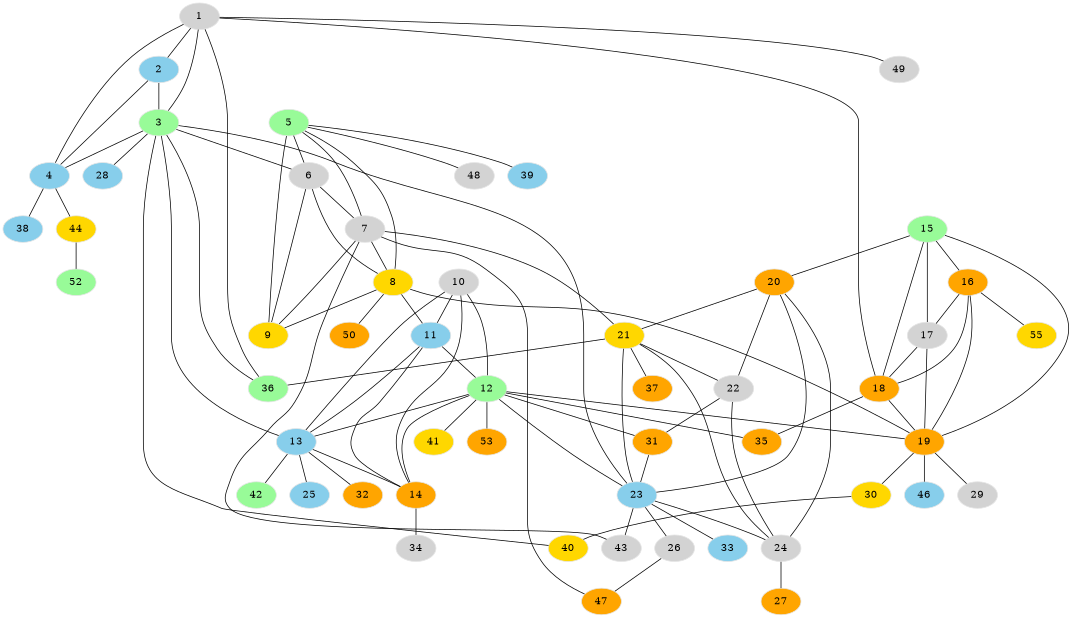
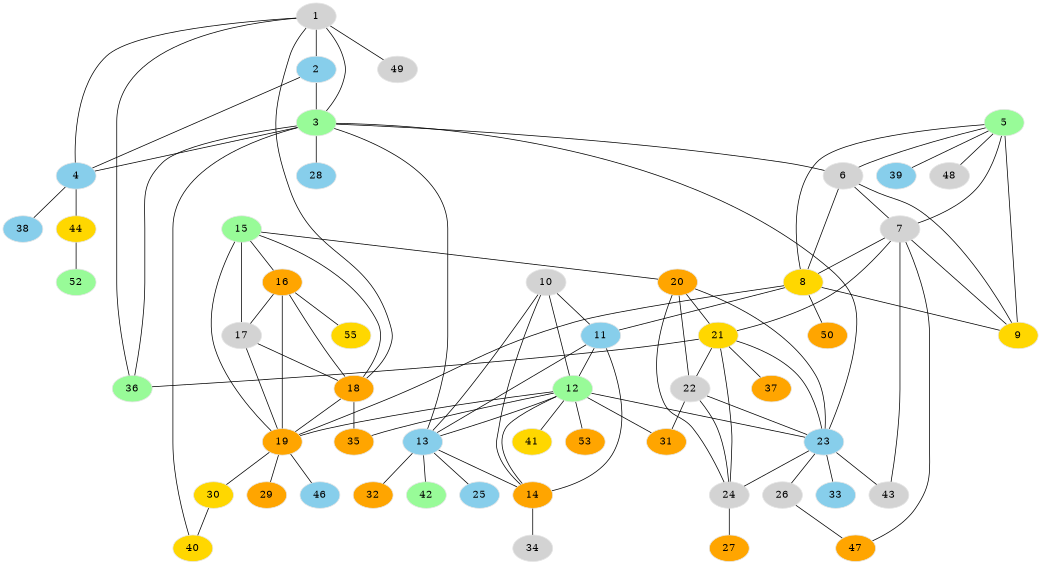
(645, 469) -> (757, 415)
(978, 495) -> (267, 495)
